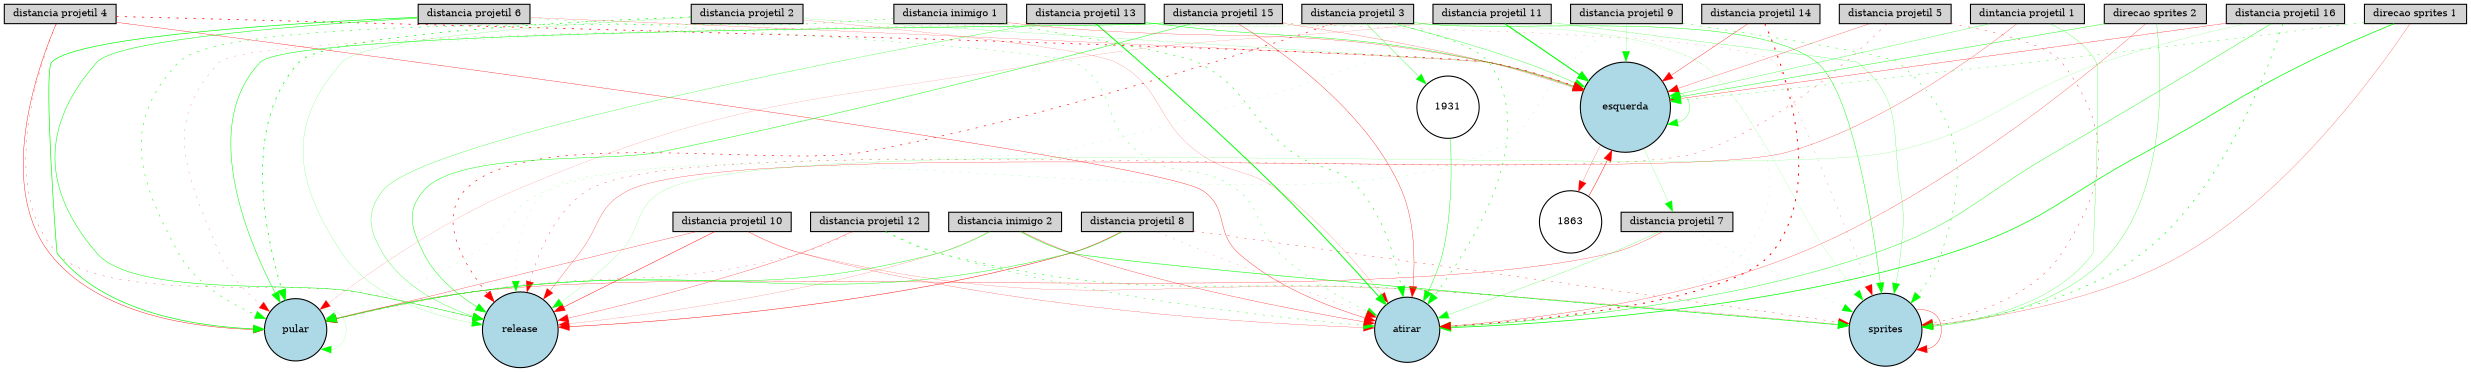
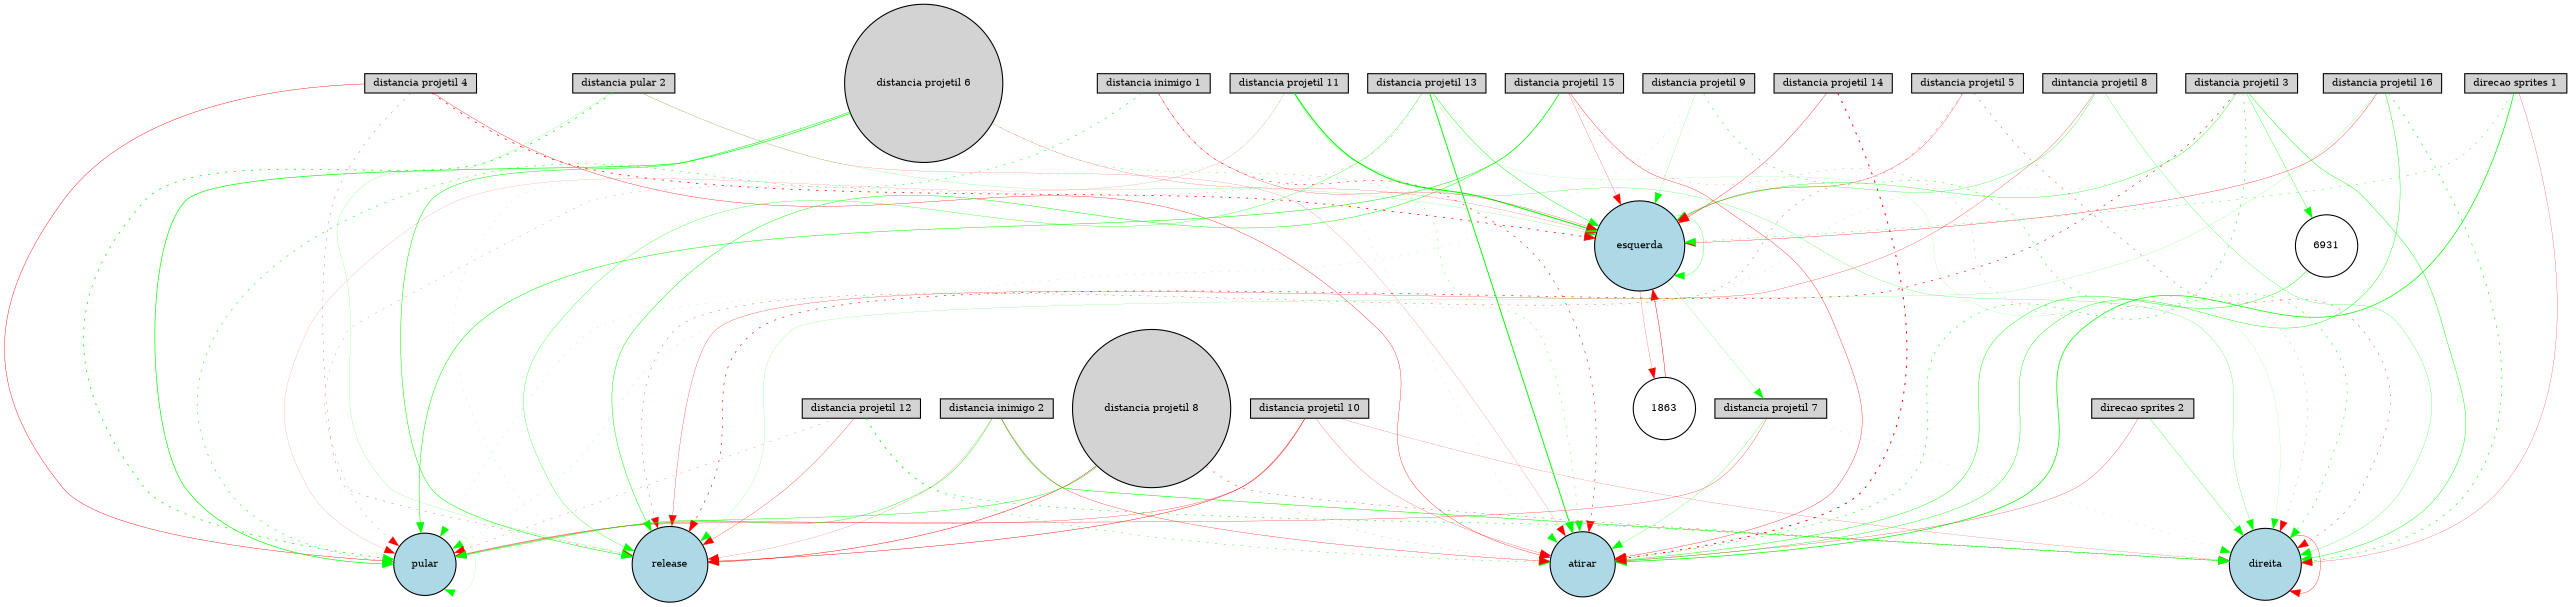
(474, 14) -> (924, 83)
(747, 14) -> (624, 83)
(2027, 14) -> (2100, 83)
(1914, 57) -> none
(1235, 90) -> (1518, 240)
(1448, 107) -> (2327, 246)
(1137, 222) -> (1152, 409)
(1886, 330) -> (2265, 564)
